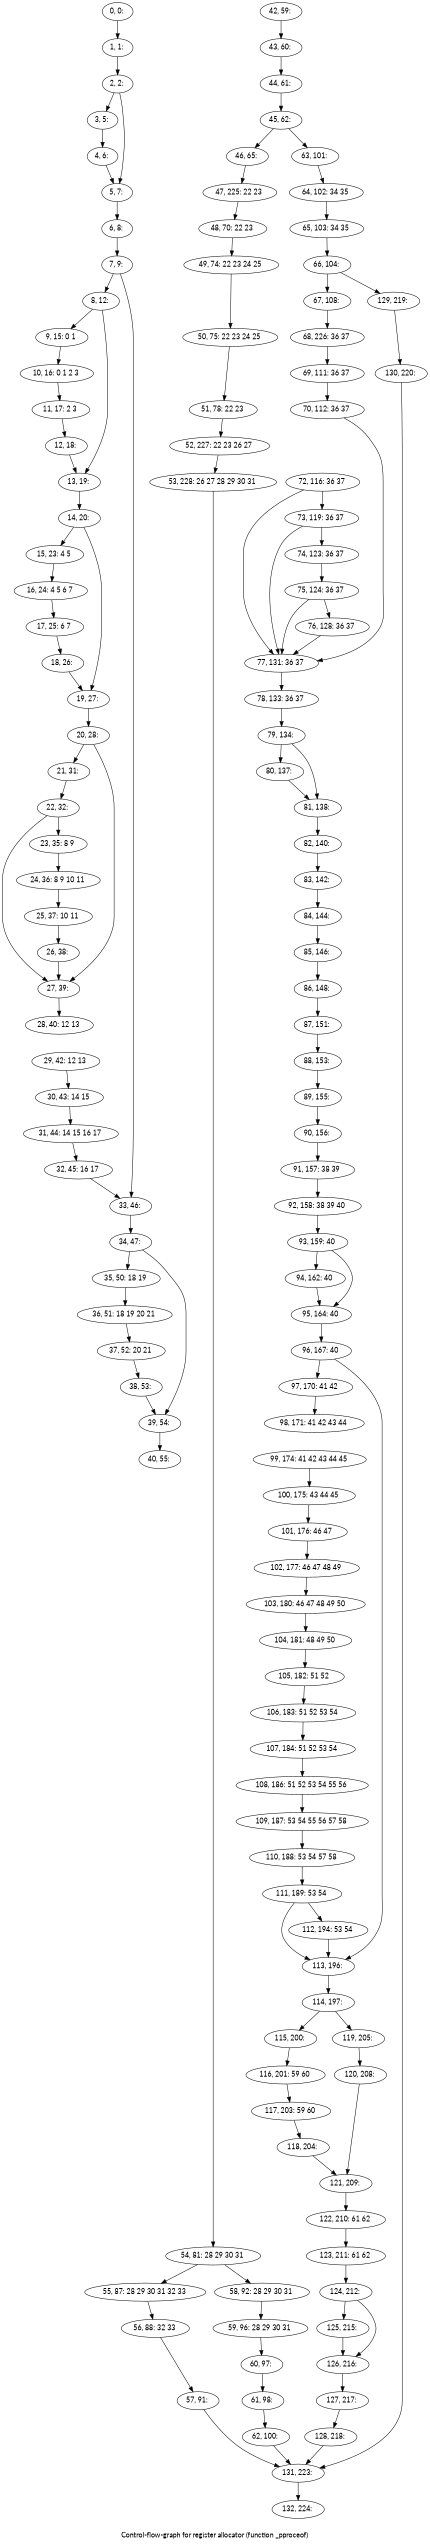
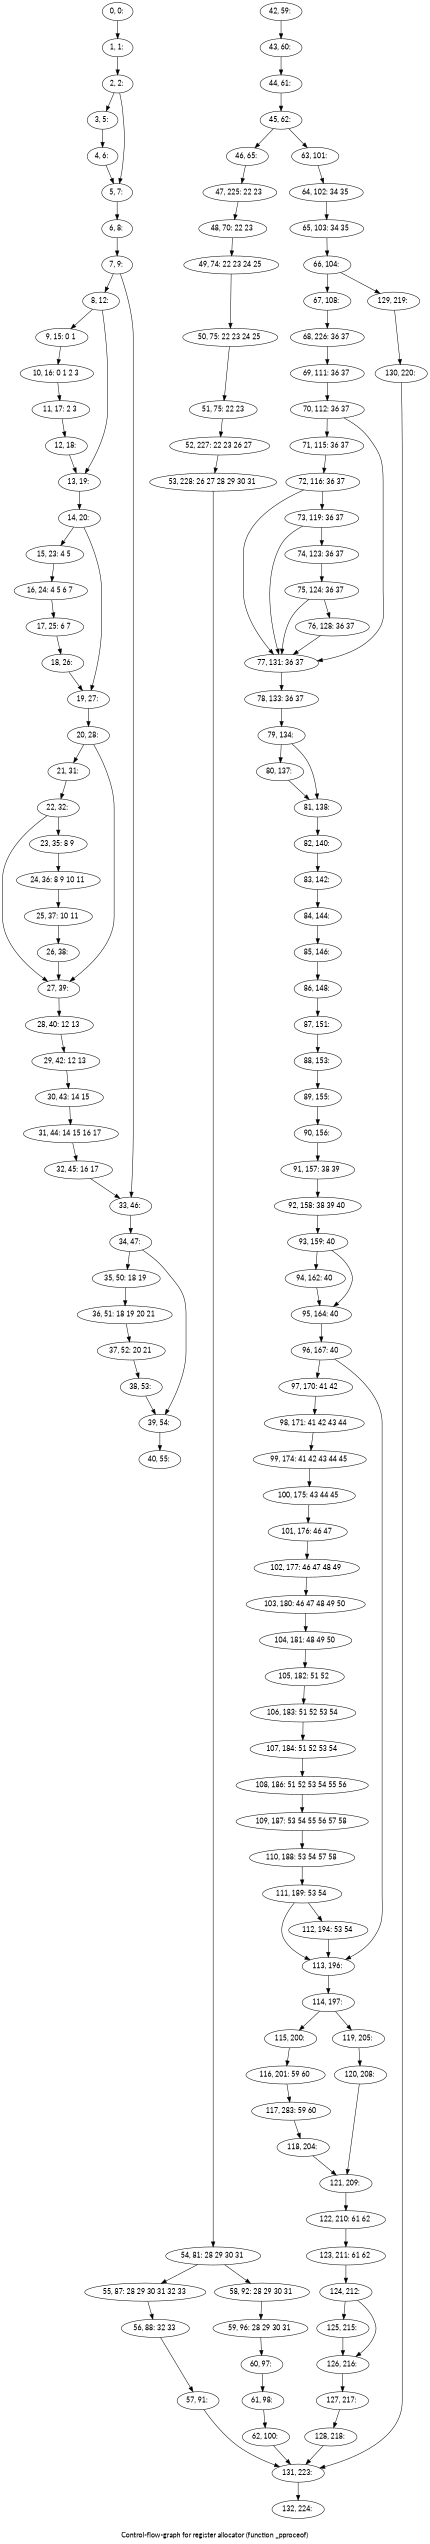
(223, 410) -> (223, 410)
none -> (327, 446)
none -> (62, 1041)
none -> (312, 1439)
(291, 2111) -> (291, 2111)
